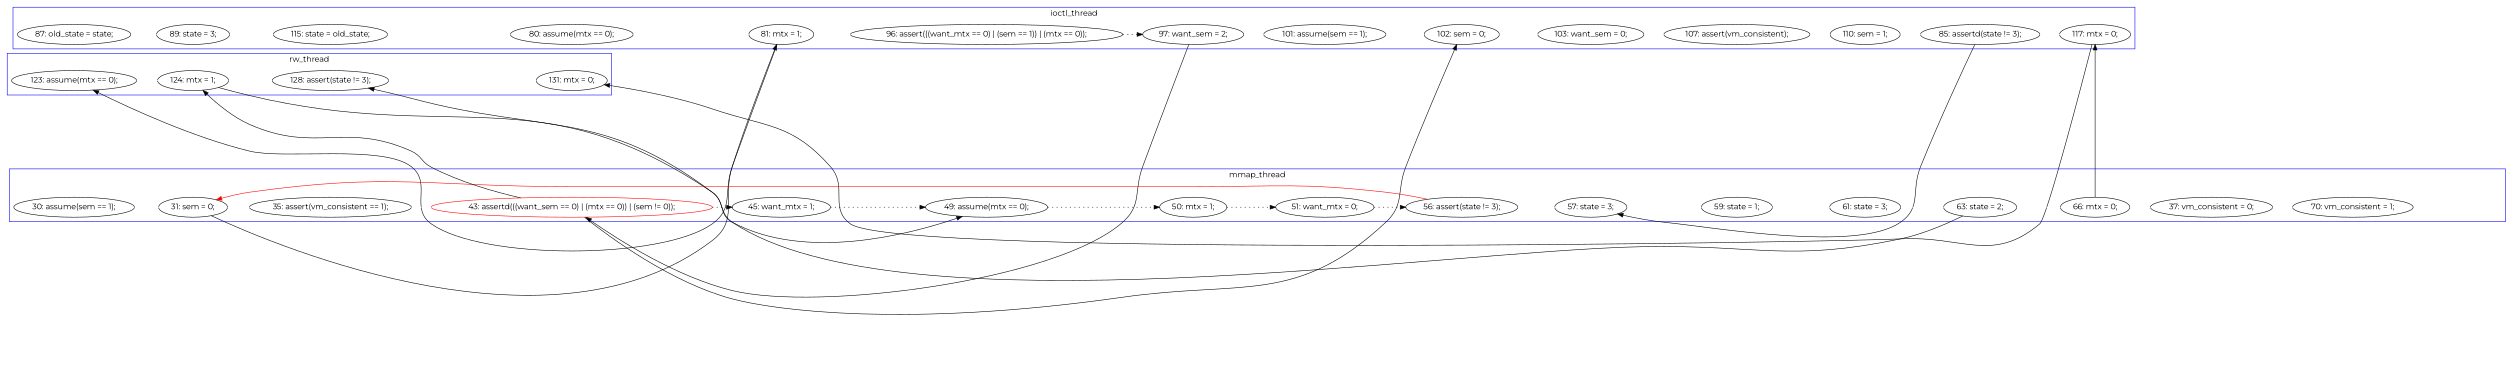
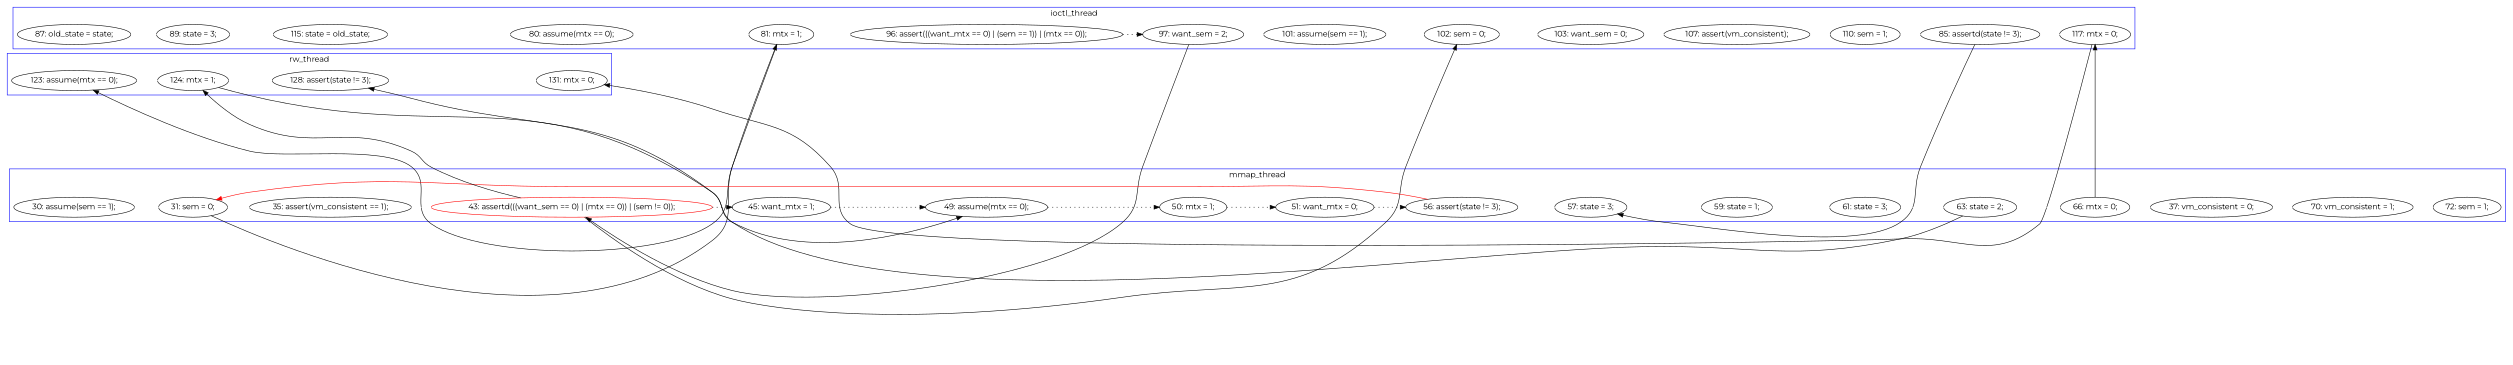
none -> (2467, 207)
